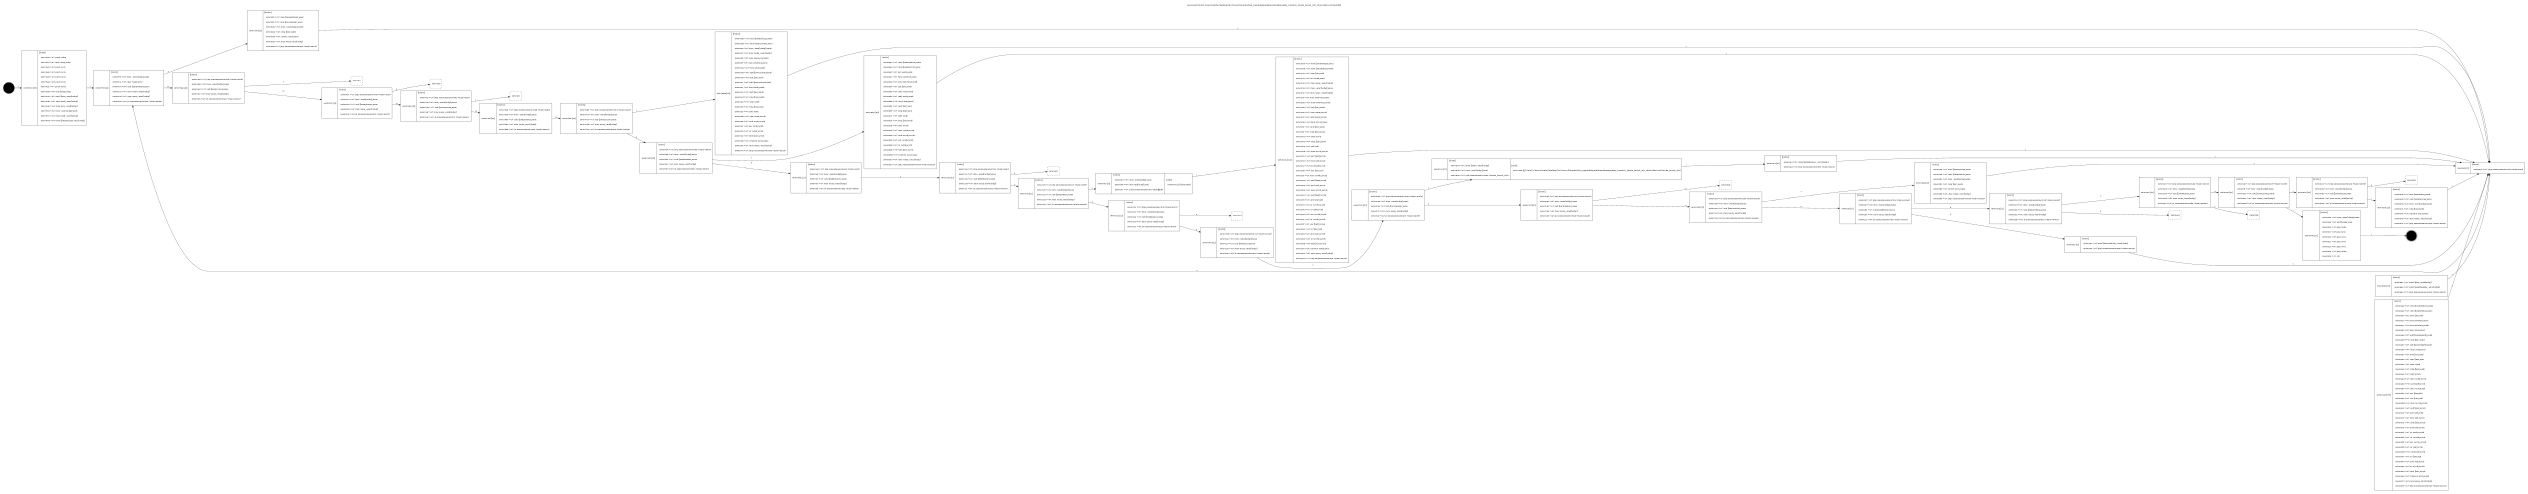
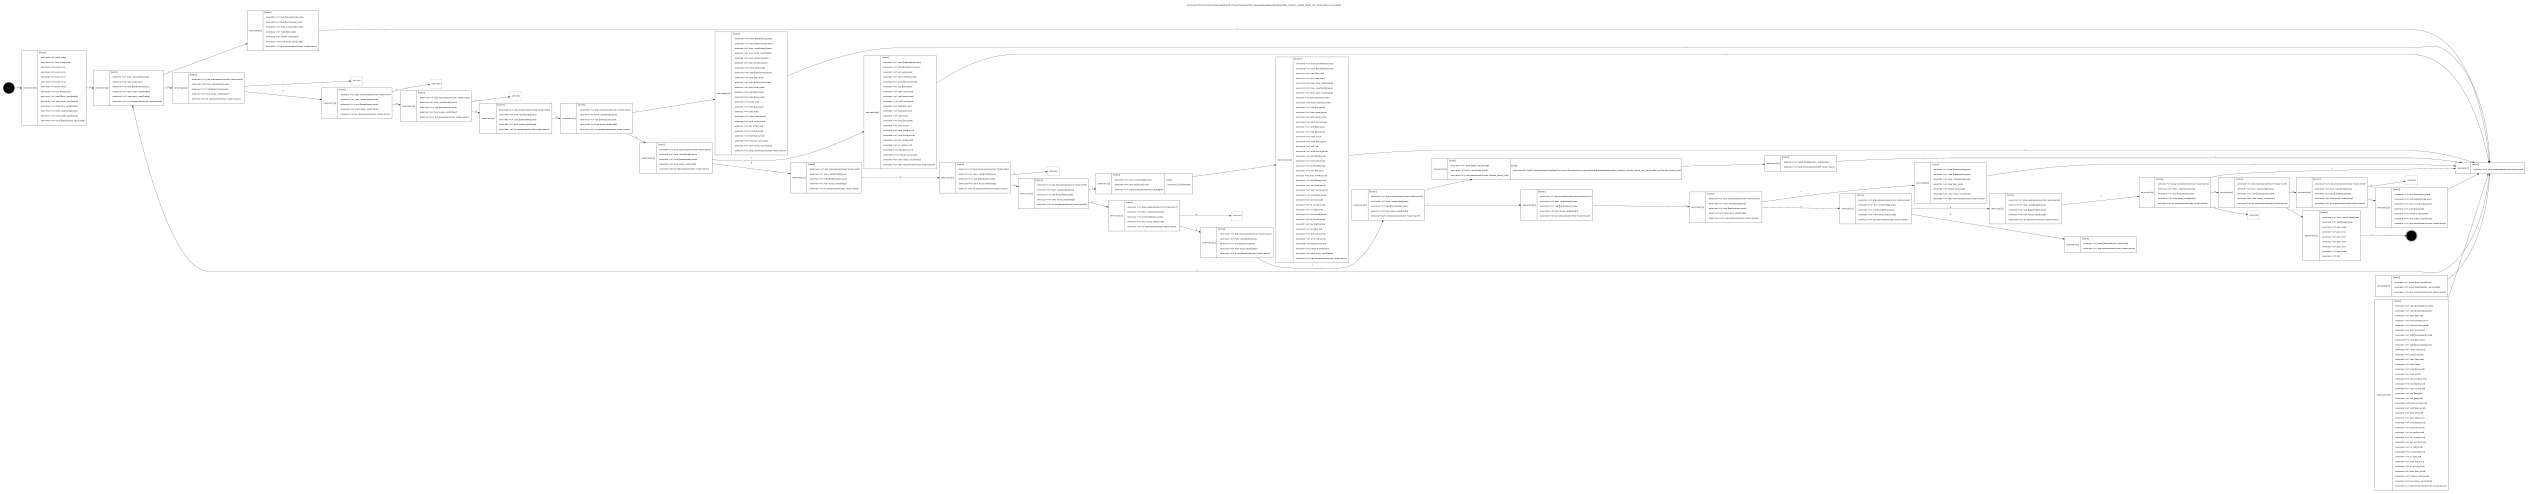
(1726, 185) -> none
(2175, 215) -> none
(2332, 265) -> (2332, 170)
